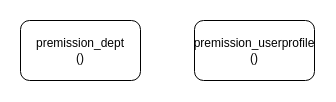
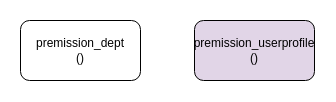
(255, 51) -> (255, 51)
